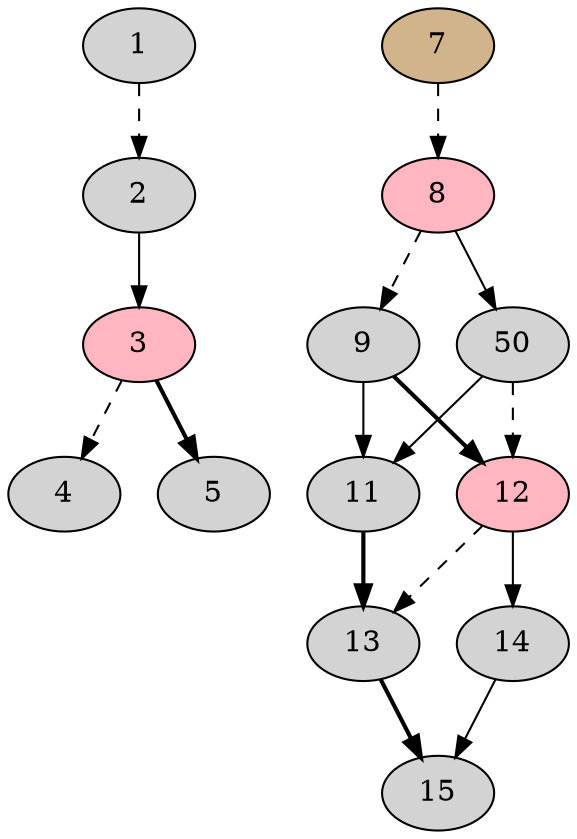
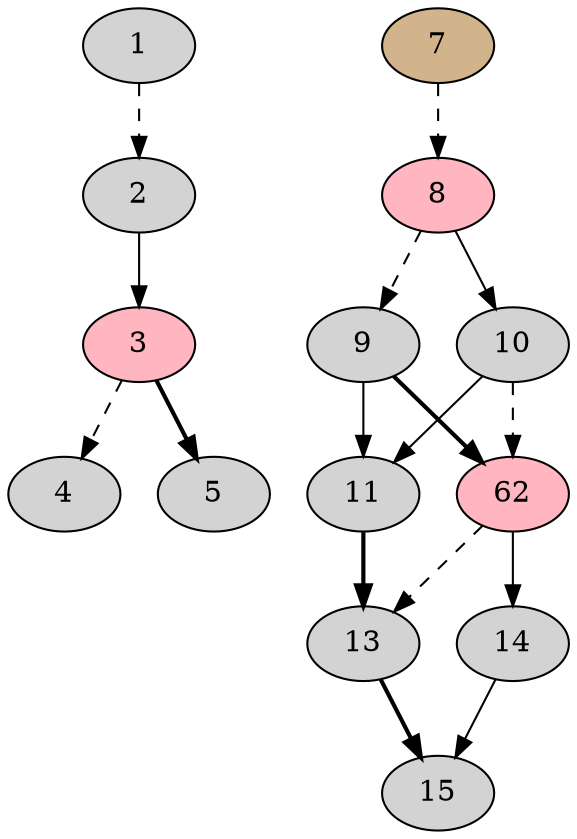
(513, 345) -> (513, 345)
(513, 494) -> (513, 494)
